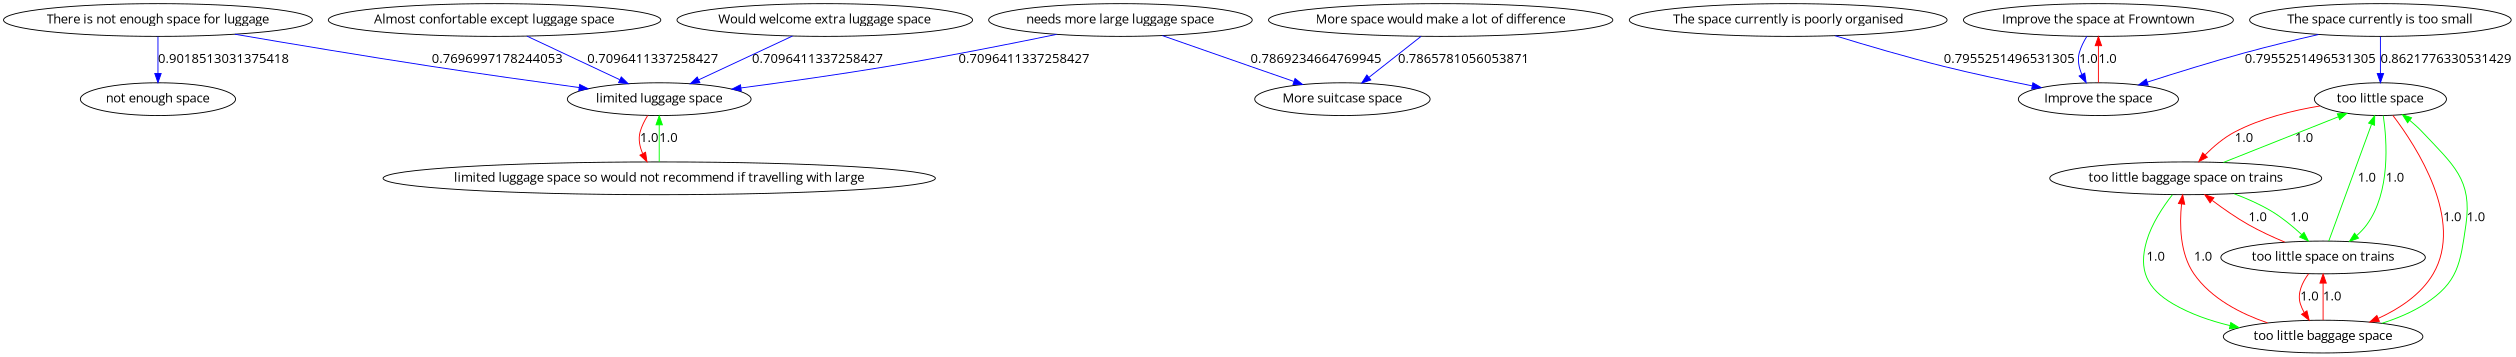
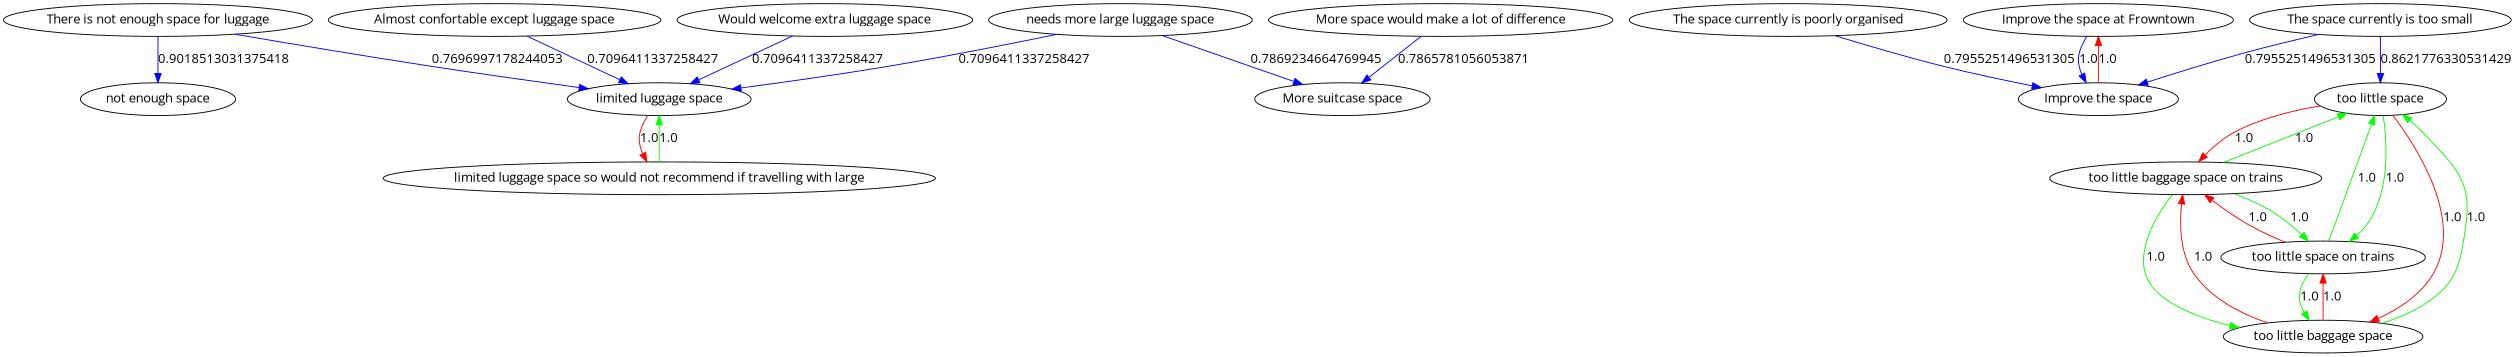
(2300, 293) -> (2300, 293)
